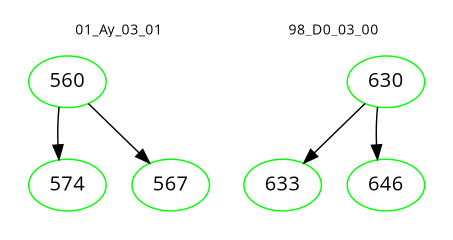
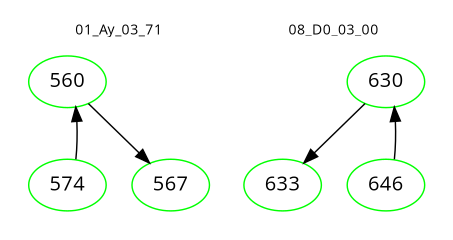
(119, 31) -> (119, 31)
(334, 31) -> (334, 31)
(58, 126) -> (77, 141)
(376, 126) -> (396, 141)
